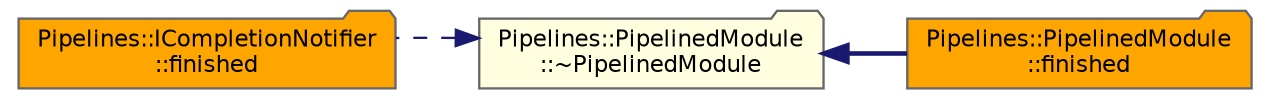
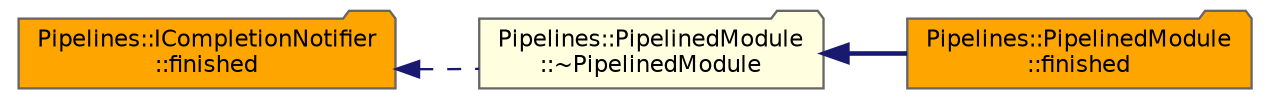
(426, 38) -> (449, 69)
